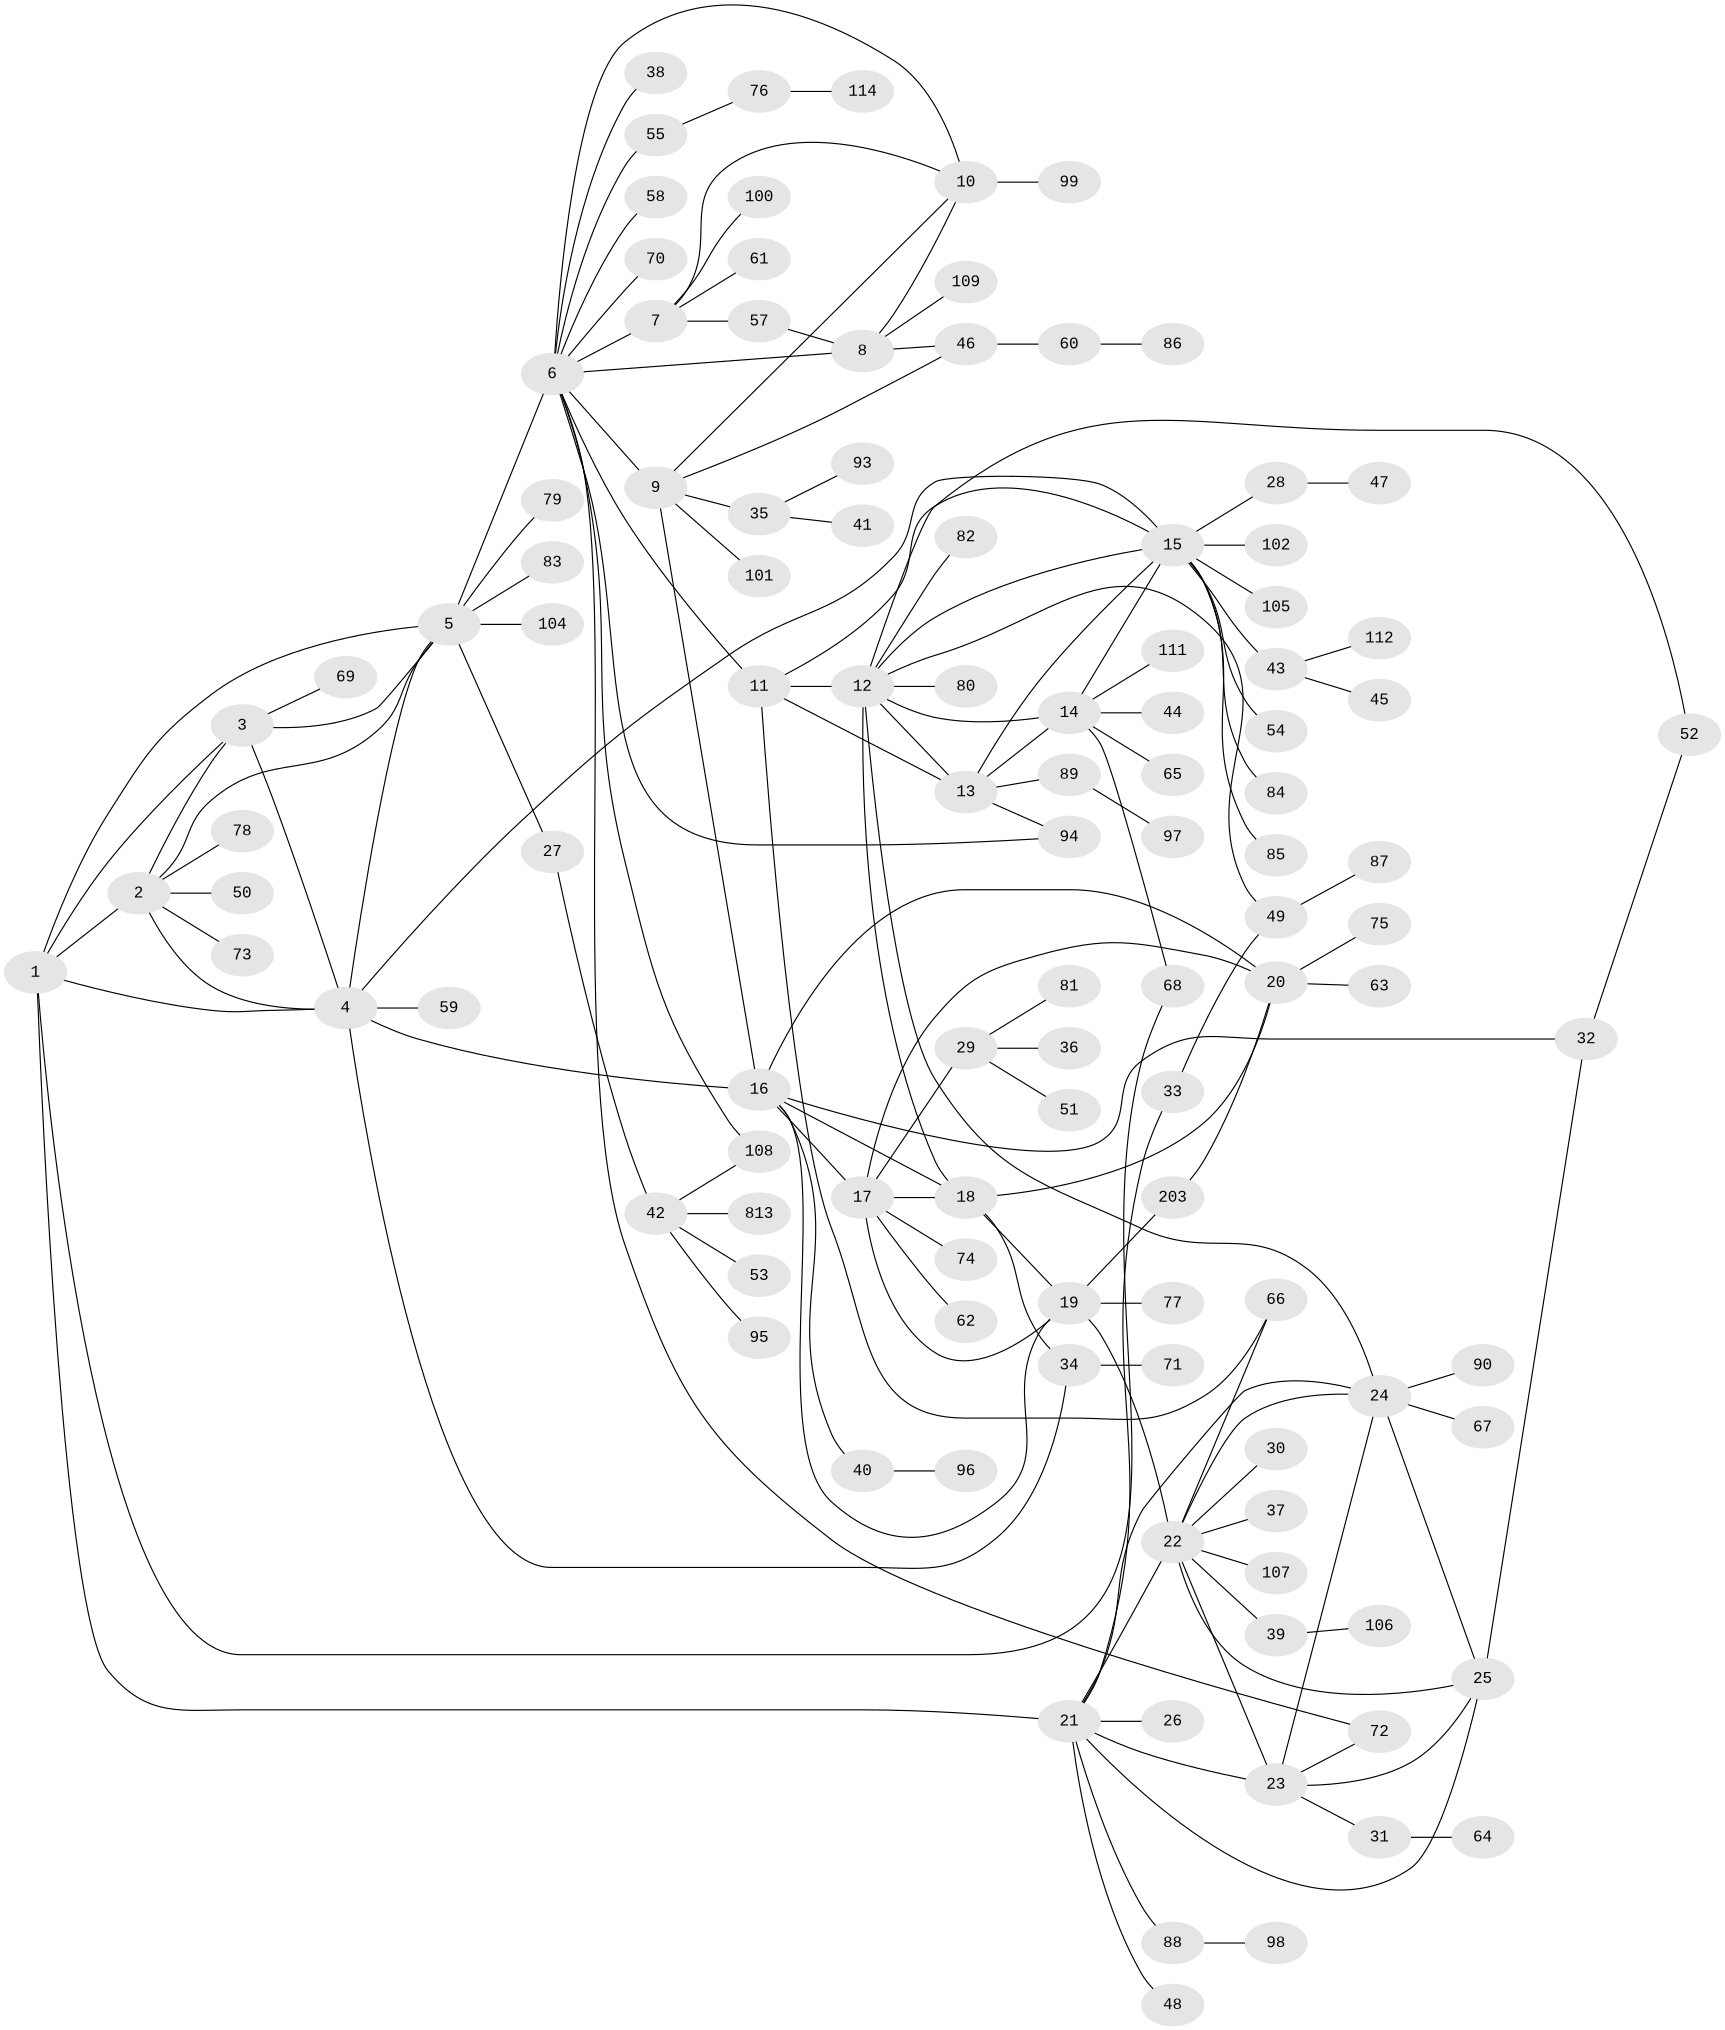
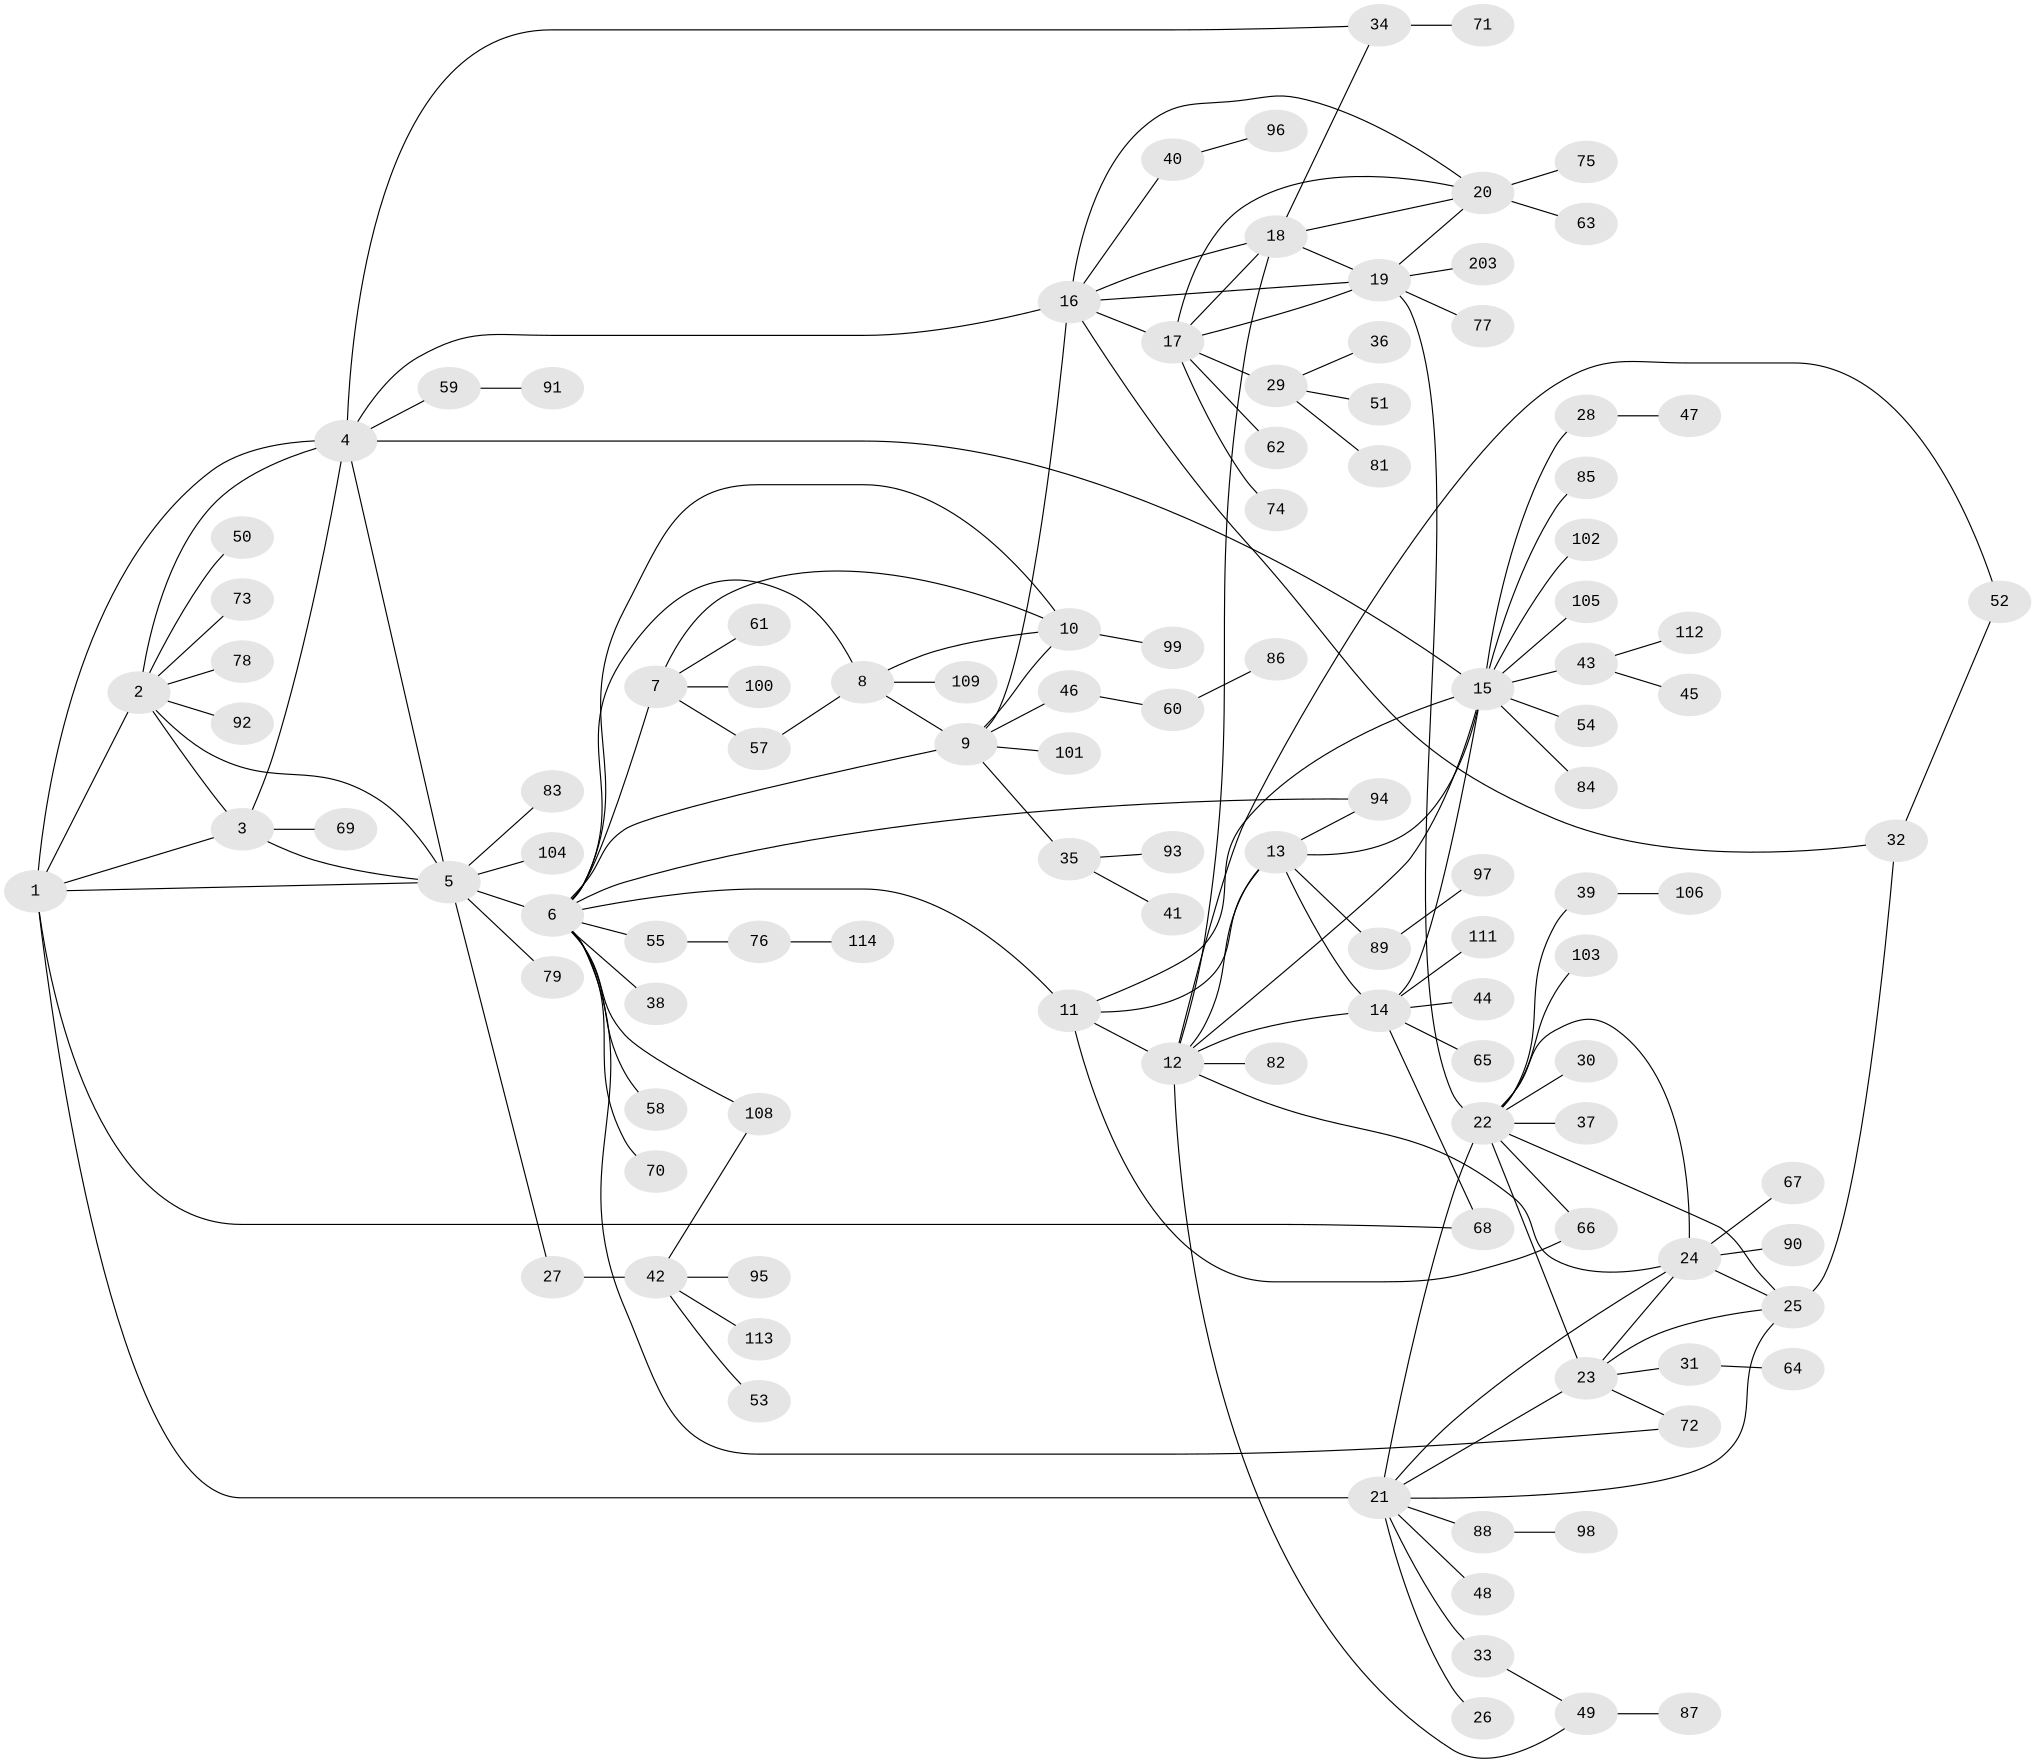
(914, 348) -> (914, 713)
none -> (552, 388)
(966, 686) -> none
none -> (242, 724)
(1232, 1104) -> (1431, 237)
(759, 1214) -> (759, 1339)
(1276, 1573) -> (1586, 956)
